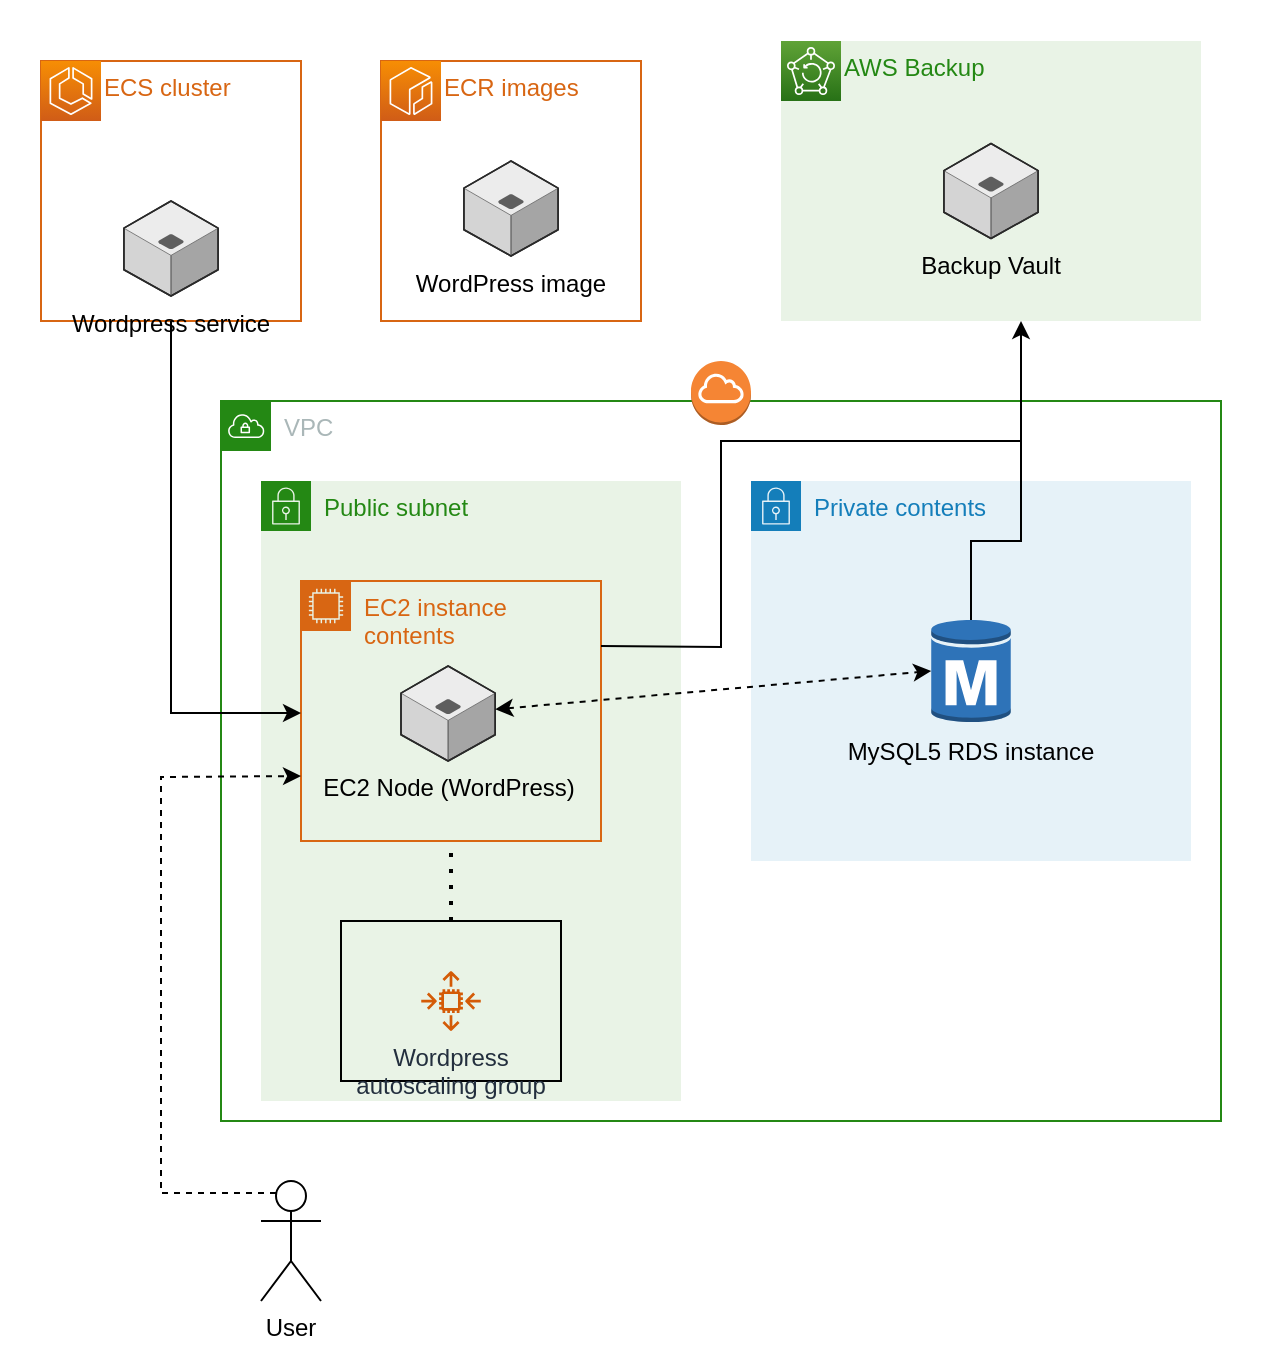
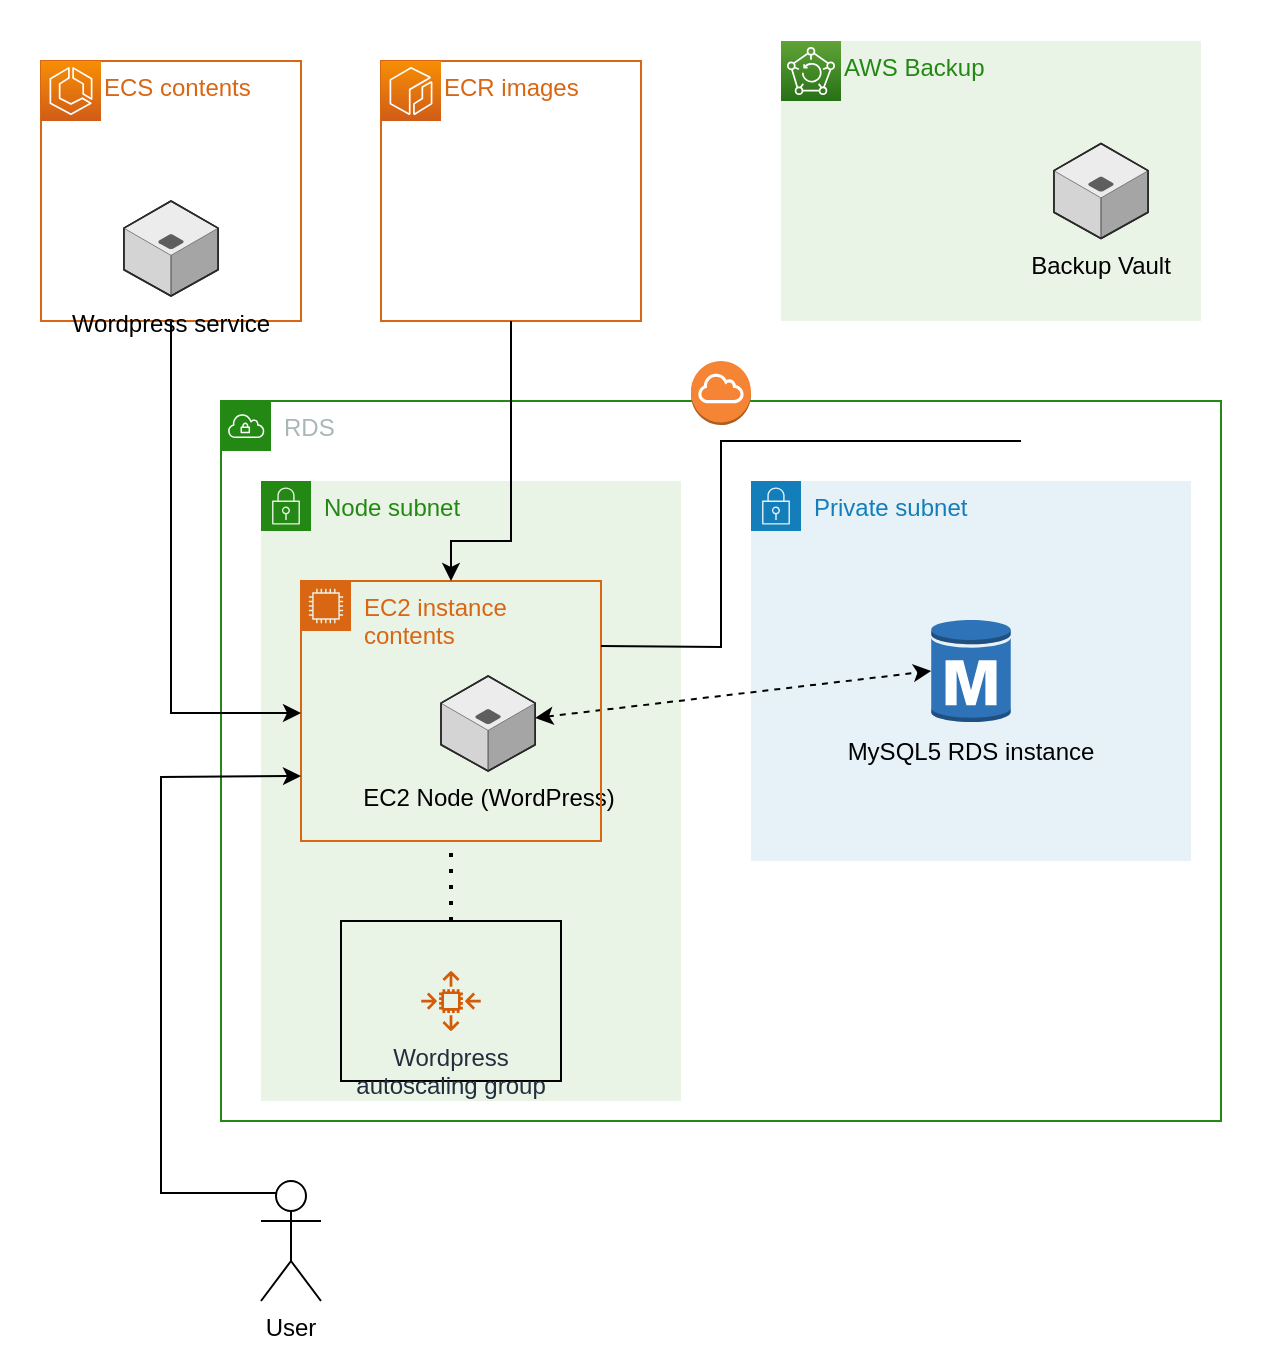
(173, 89) -> (183, 89)
(991, 191) -> (1101, 191)
(511, 209) -> none
(305, 429) -> (305, 429)
none -> (511, 476)
(1021, 502) -> none
(403, 509) -> (396, 509)
(916, 509) -> (903, 509)
(448, 714) -> (488, 724)
(161, 977) -> (161, 977)
